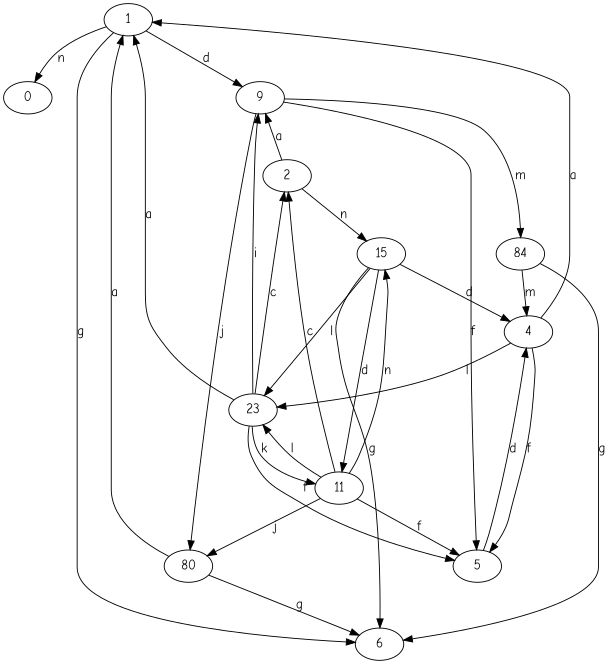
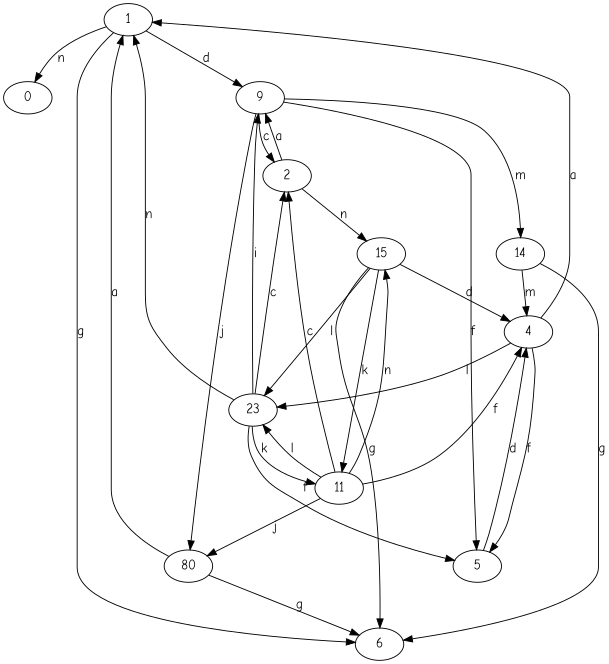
none -> (262, 139)
(149, 215) -> (149, 215)
(520, 254) -> (520, 254)
(365, 371) -> (365, 371)
(404, 525) -> (456, 441)
